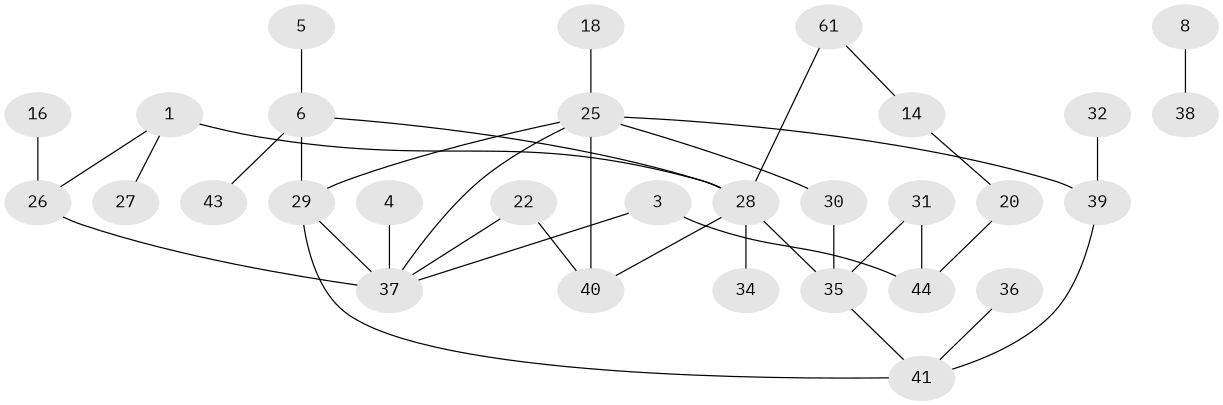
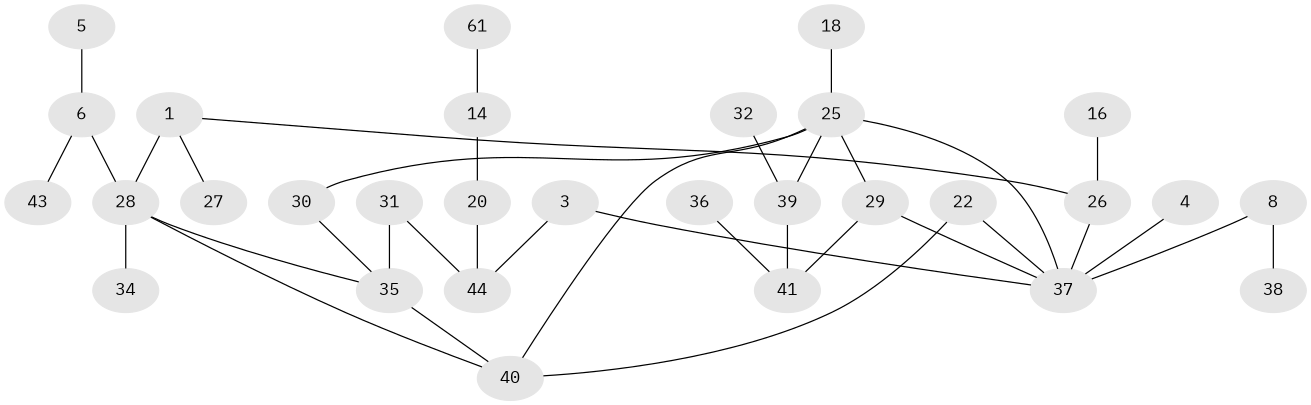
(788, 115) -> none
(302, 159) -> none
none -> (1170, 249)
(878, 334) -> (450, 335)
